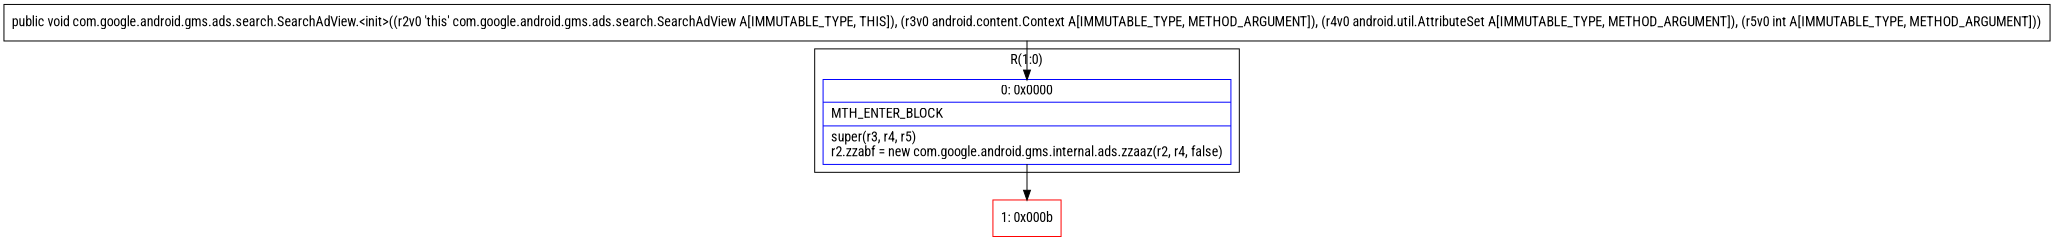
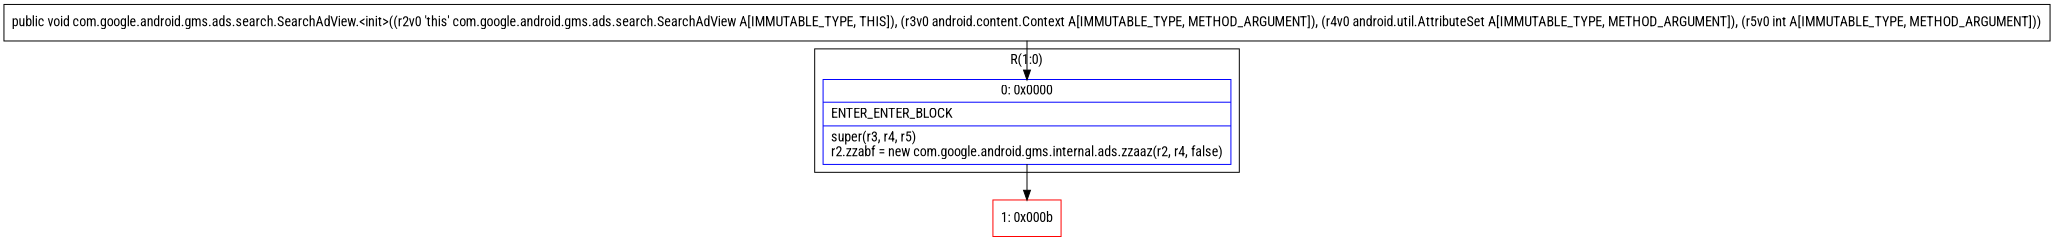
(887, 114) -> (892, 114)
